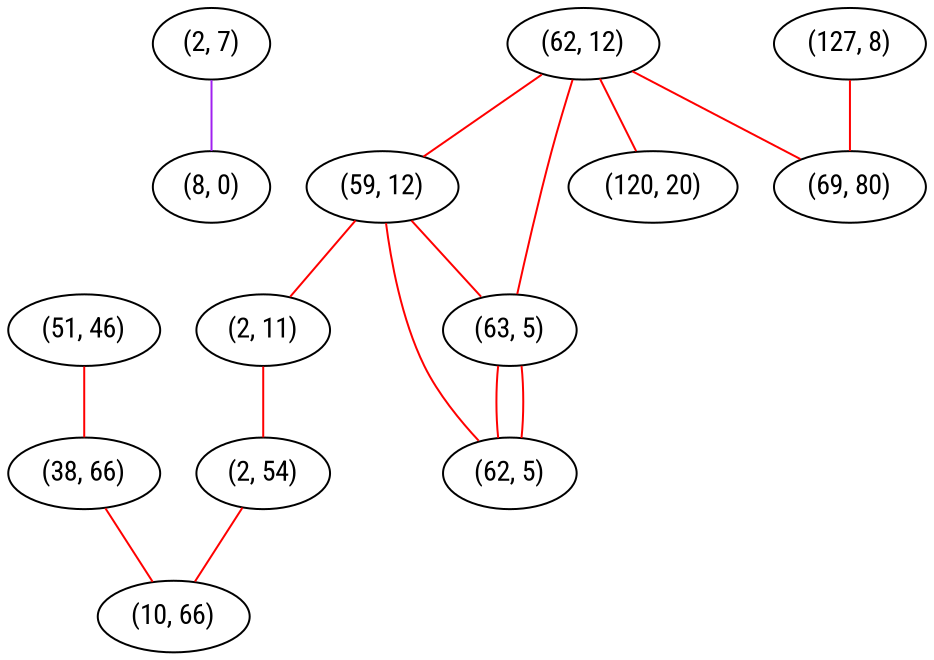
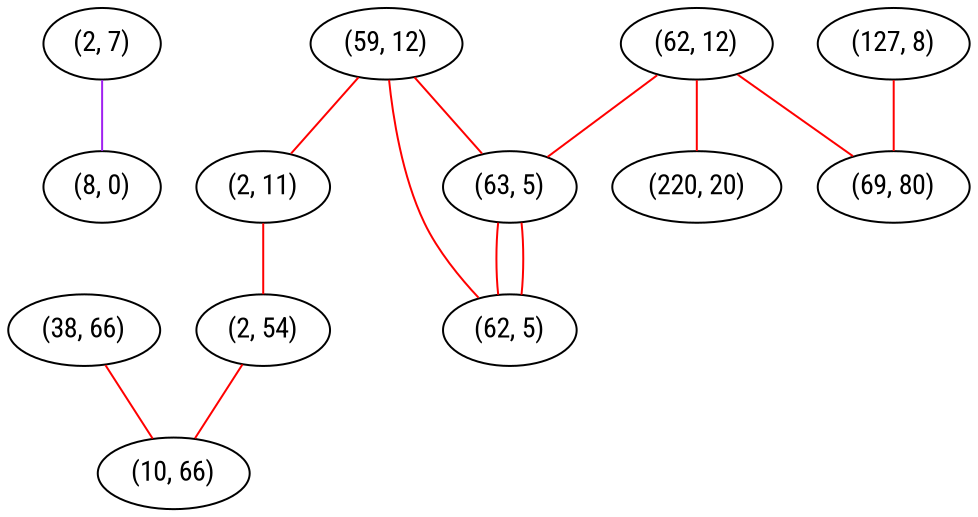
(483, 116) -> none
(653, 187) -> (697, 187)
(84, 330) -> none
